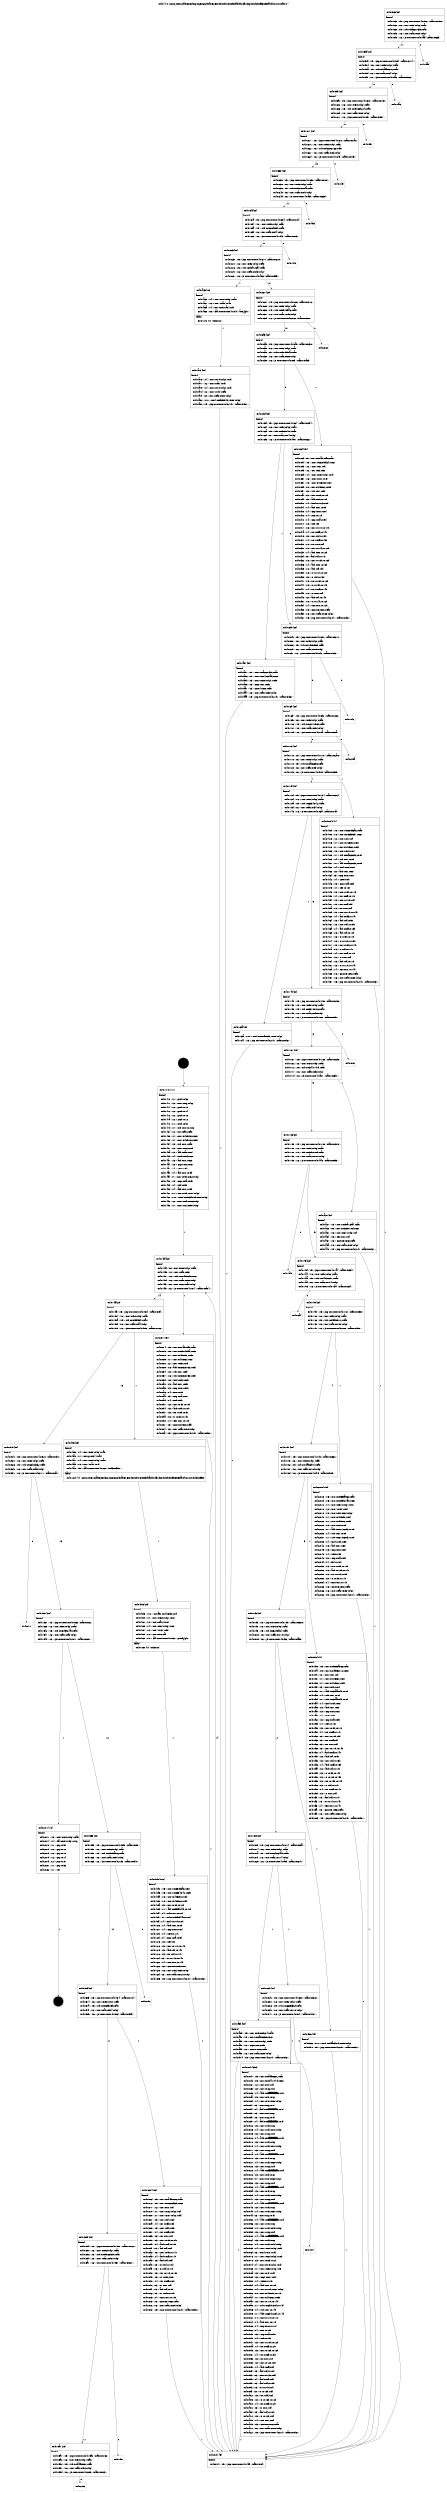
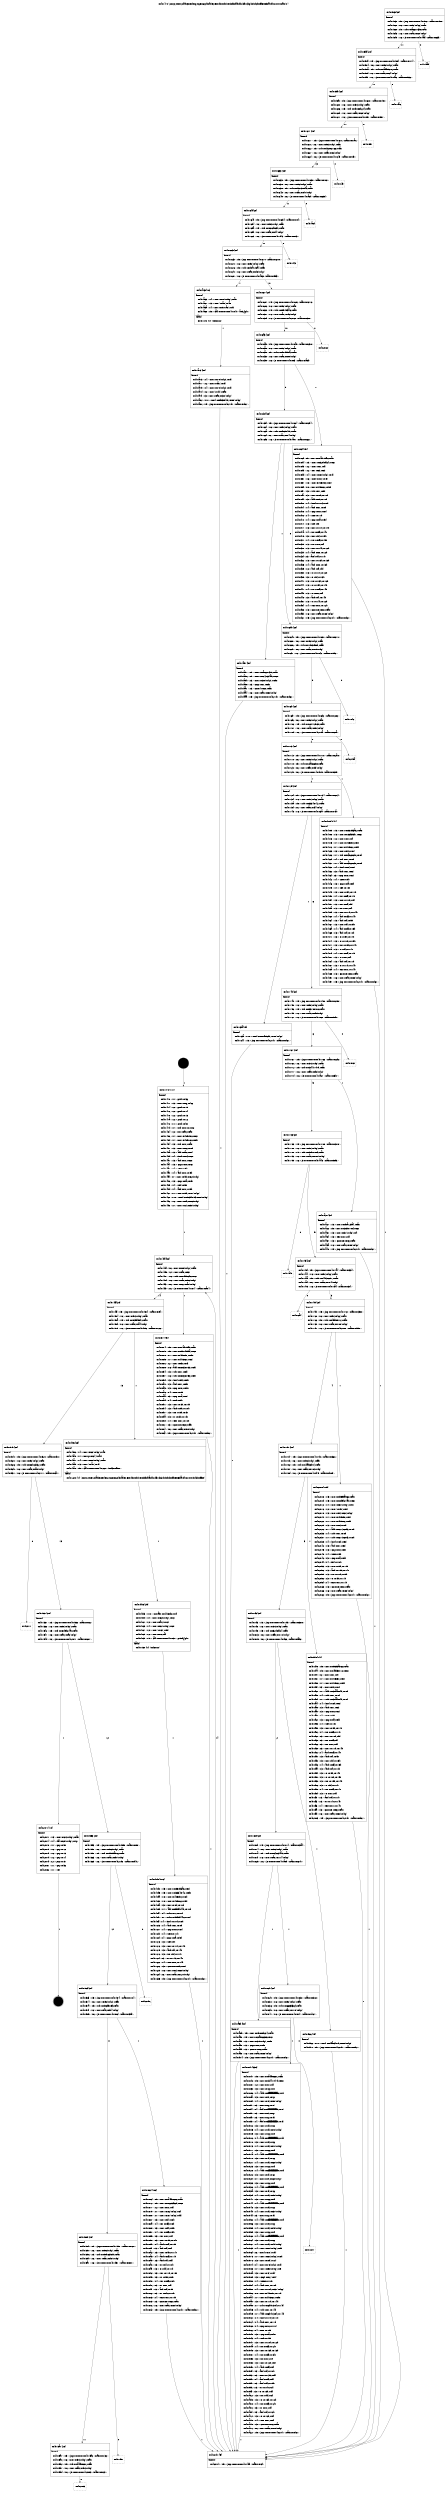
none -> (330, 1294)
